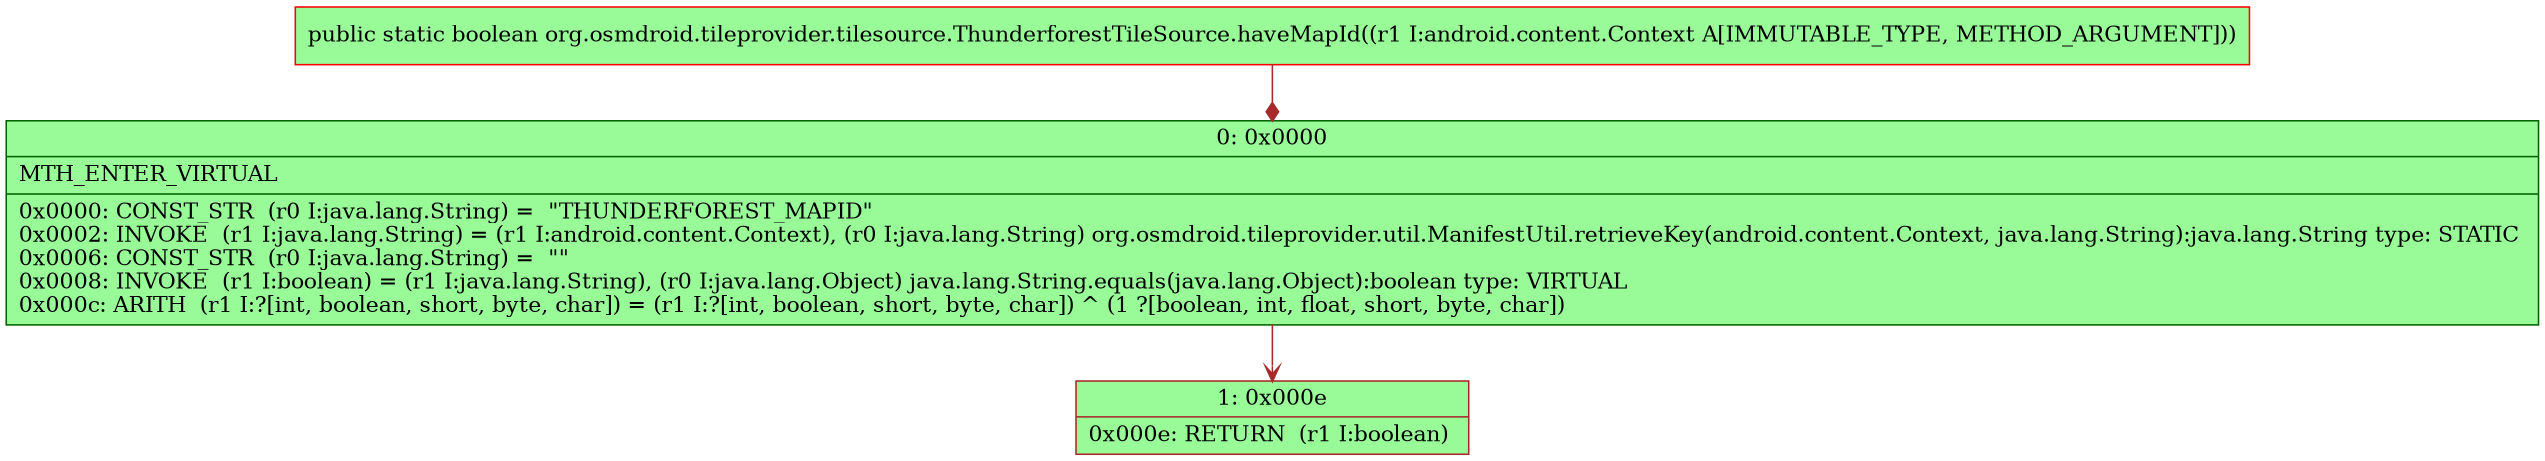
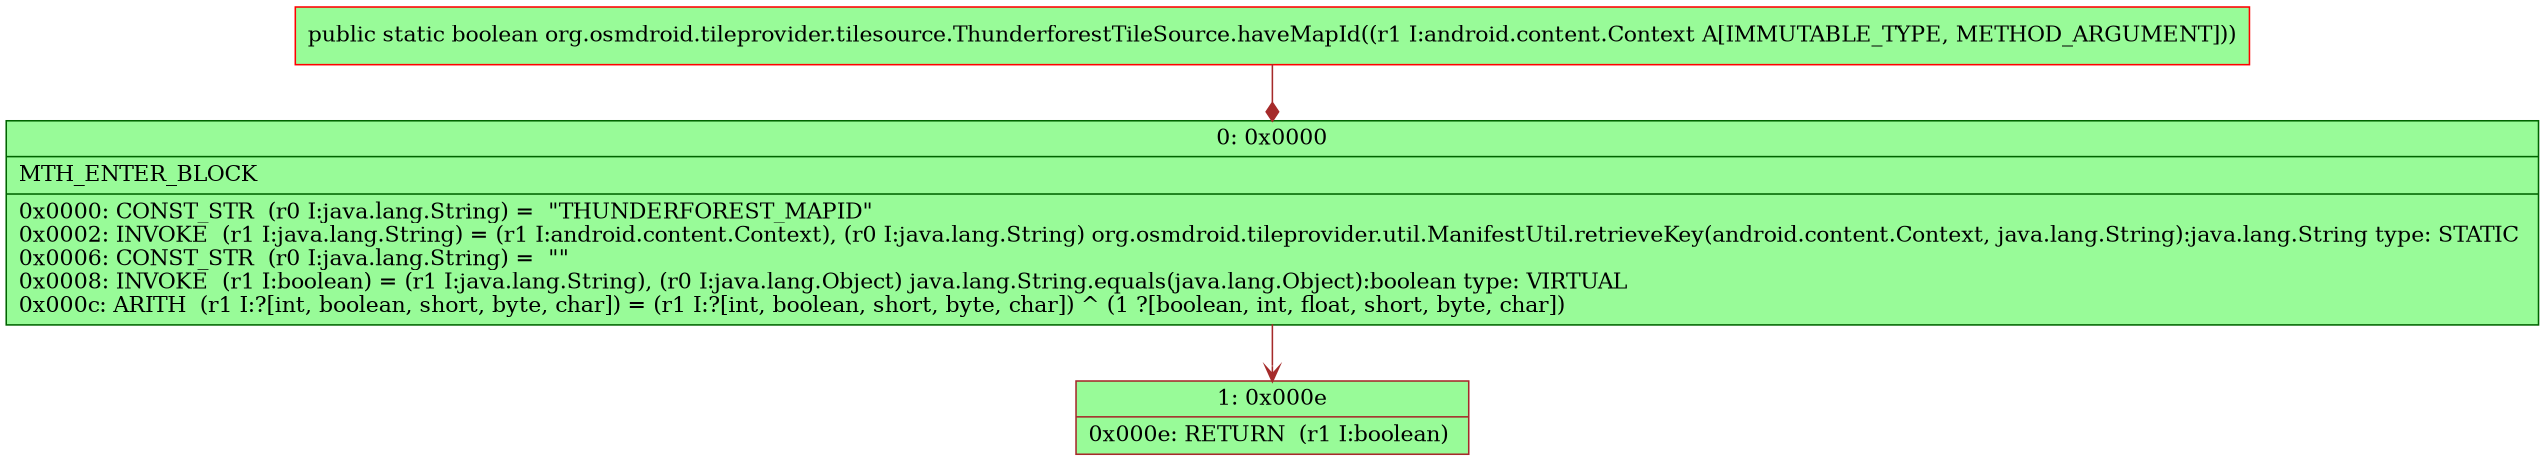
(148, 175) -> (139, 175)
